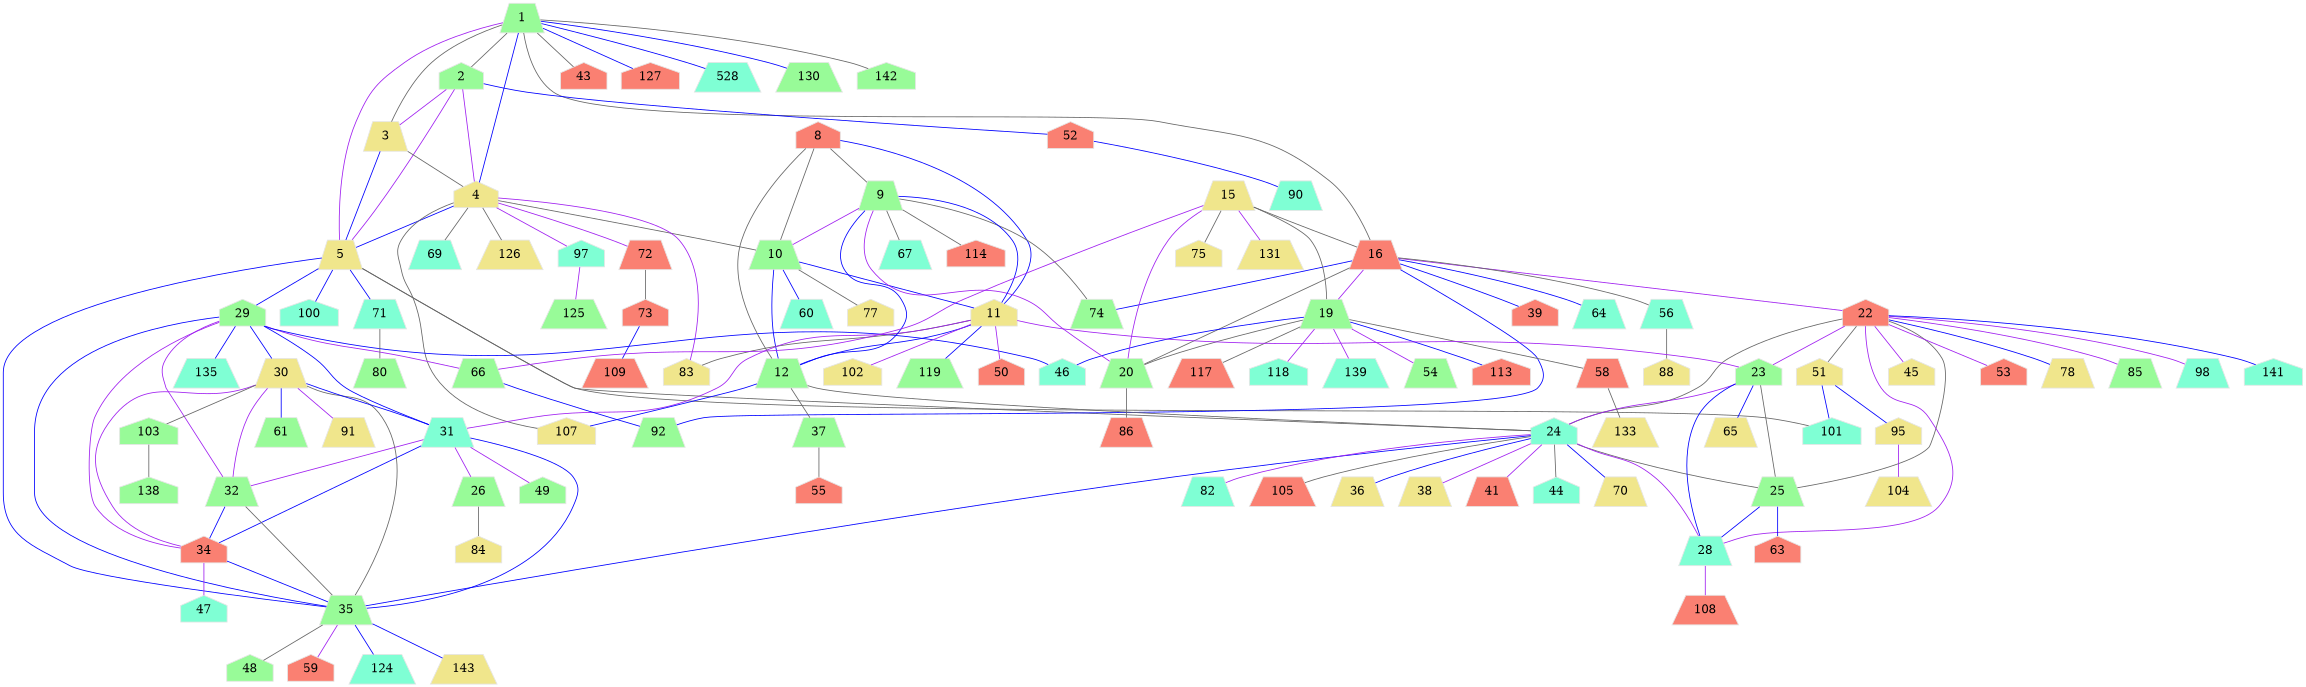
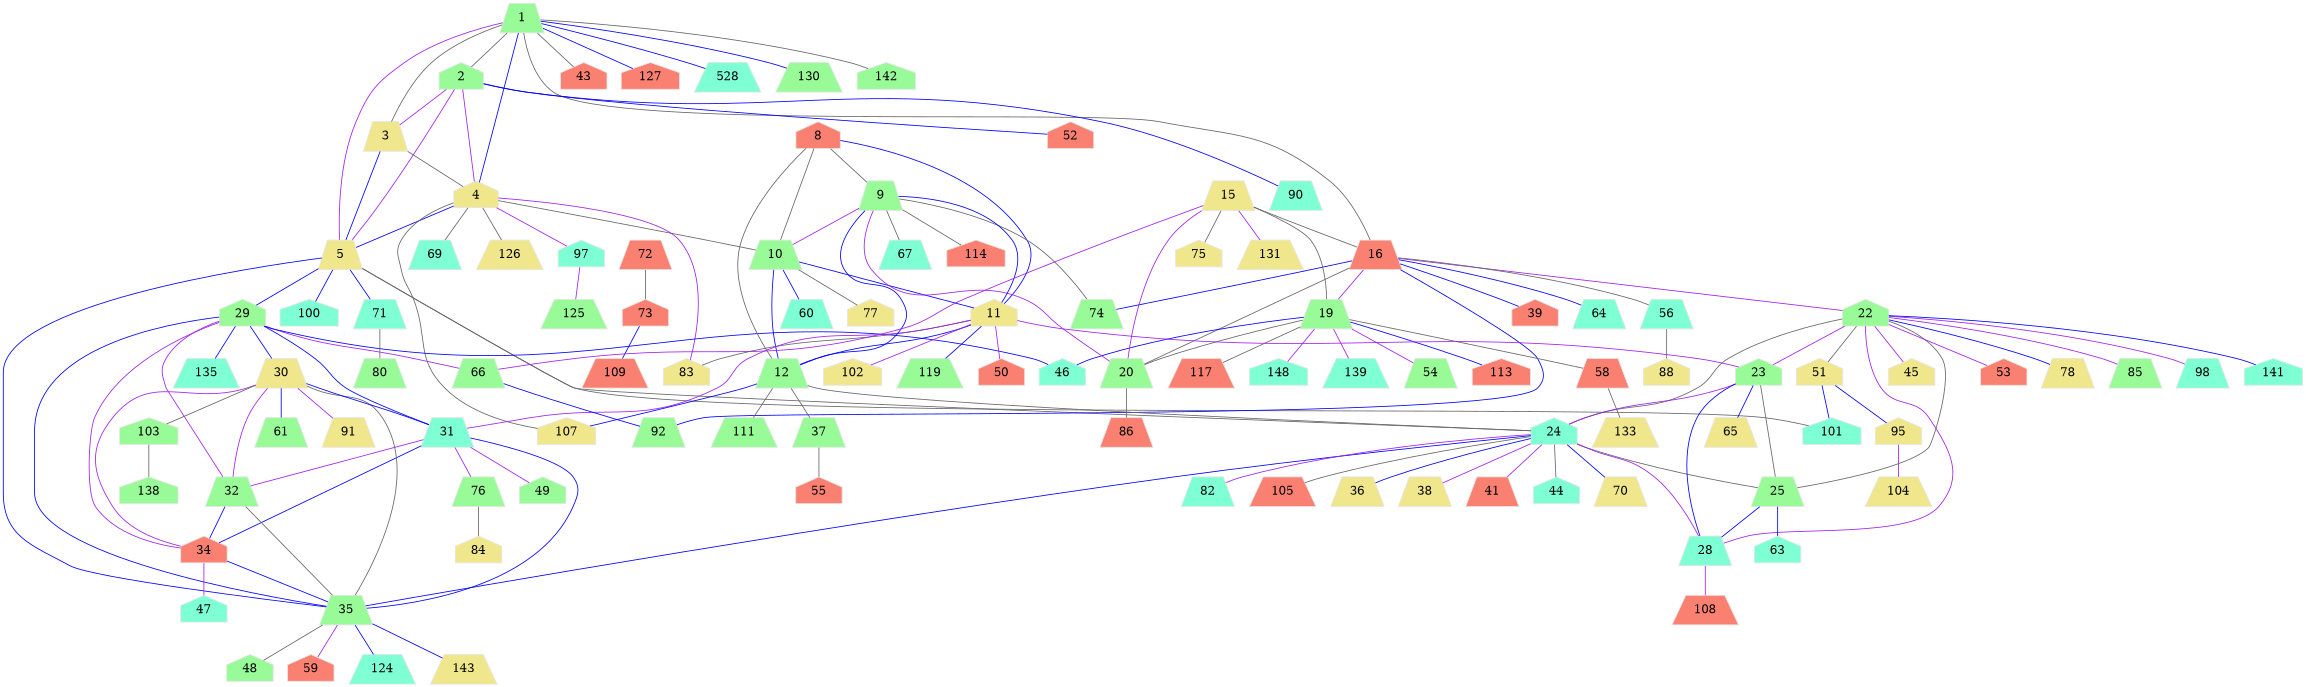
(1187, 160) -> (887, 99)
(563, 223) -> none
(1866, 314) -> (1866, 314)
(1279, 373) -> (1279, 373)
none -> (744, 432)
(479, 492) -> (479, 492)
(1778, 551) -> (1778, 551)
